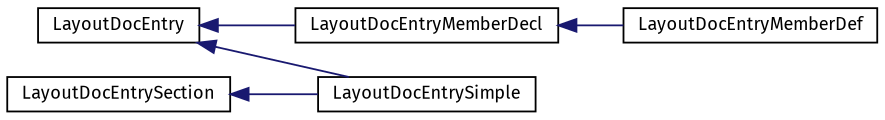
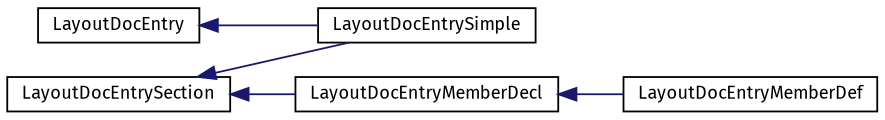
(256, 25) -> (272, 94)
